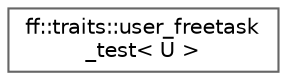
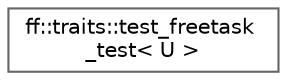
(143, 40) -> (143, 40)
